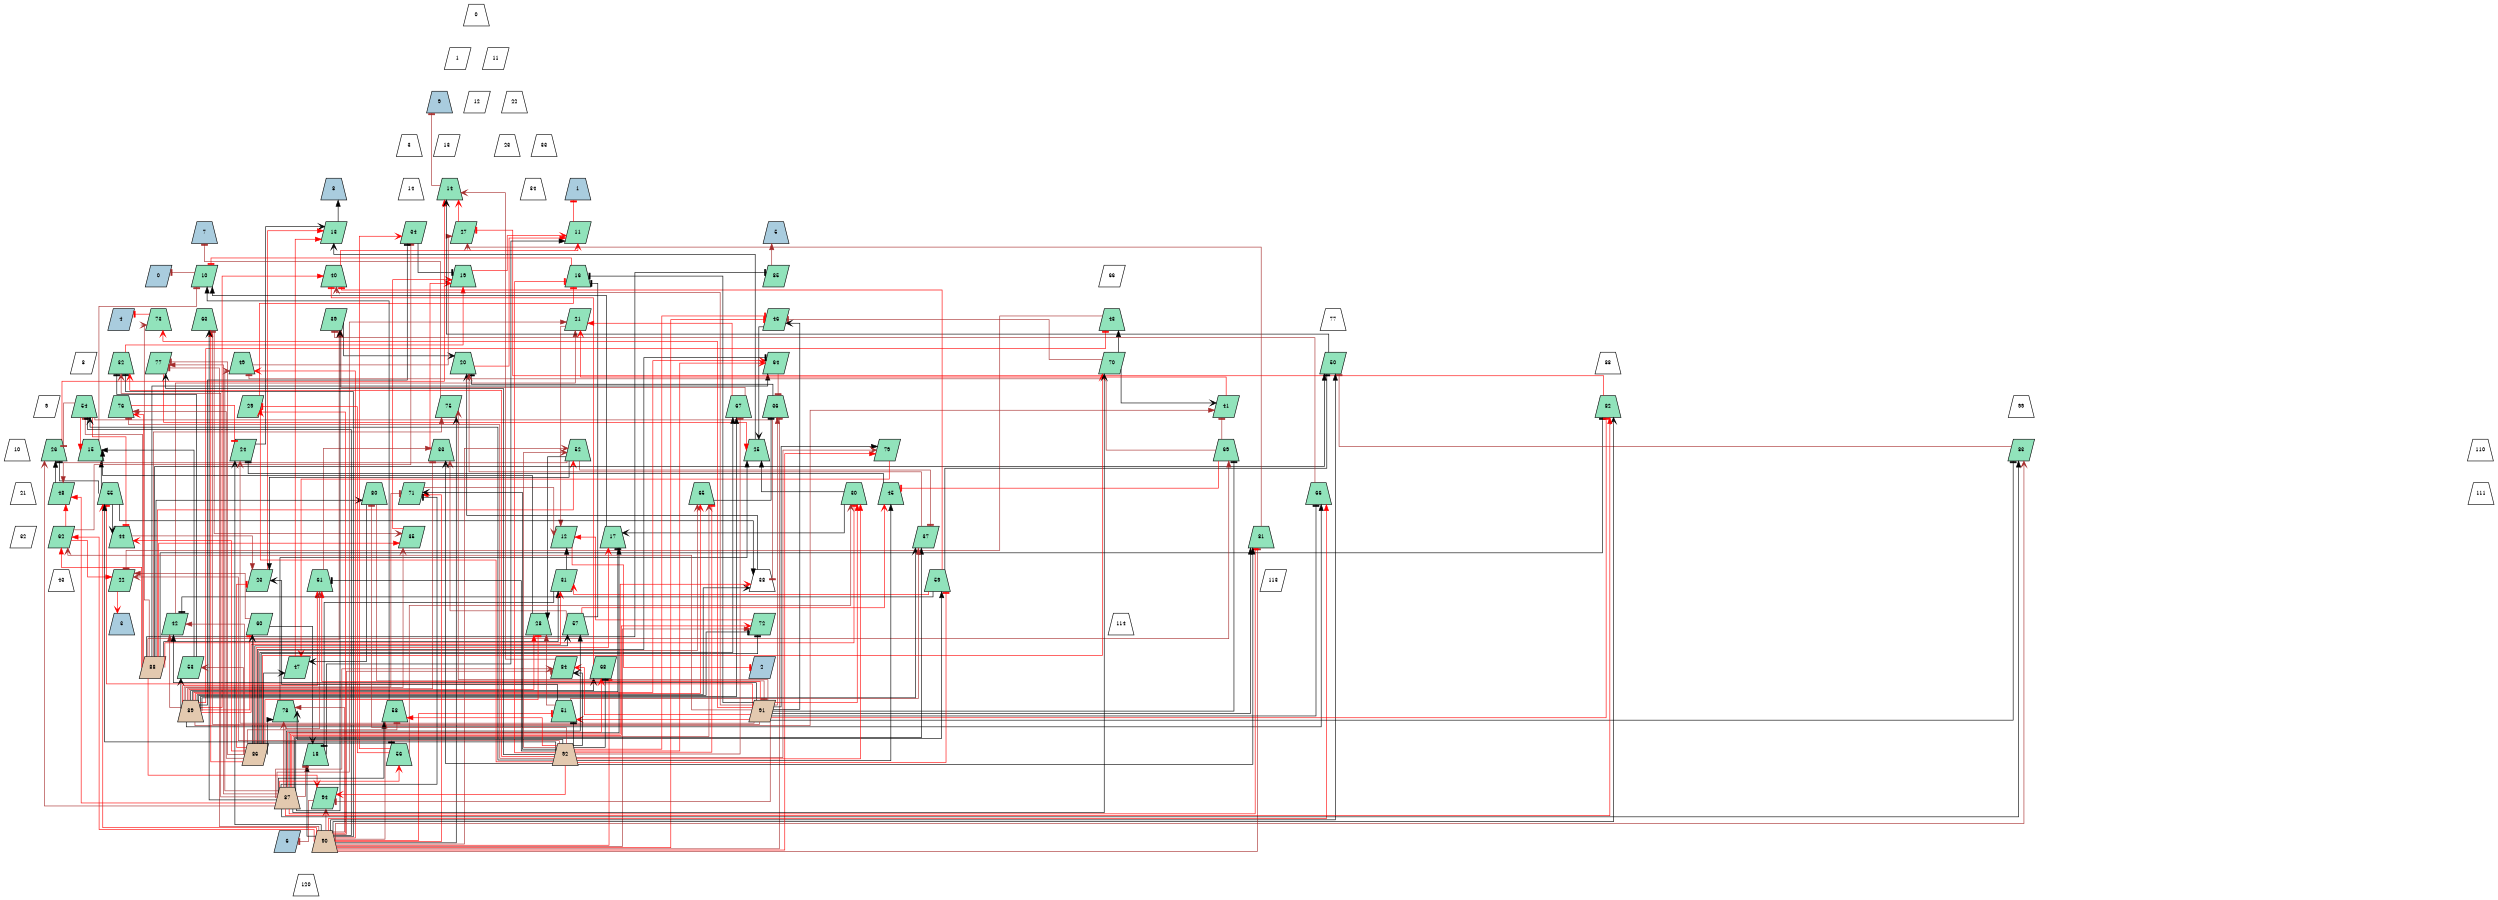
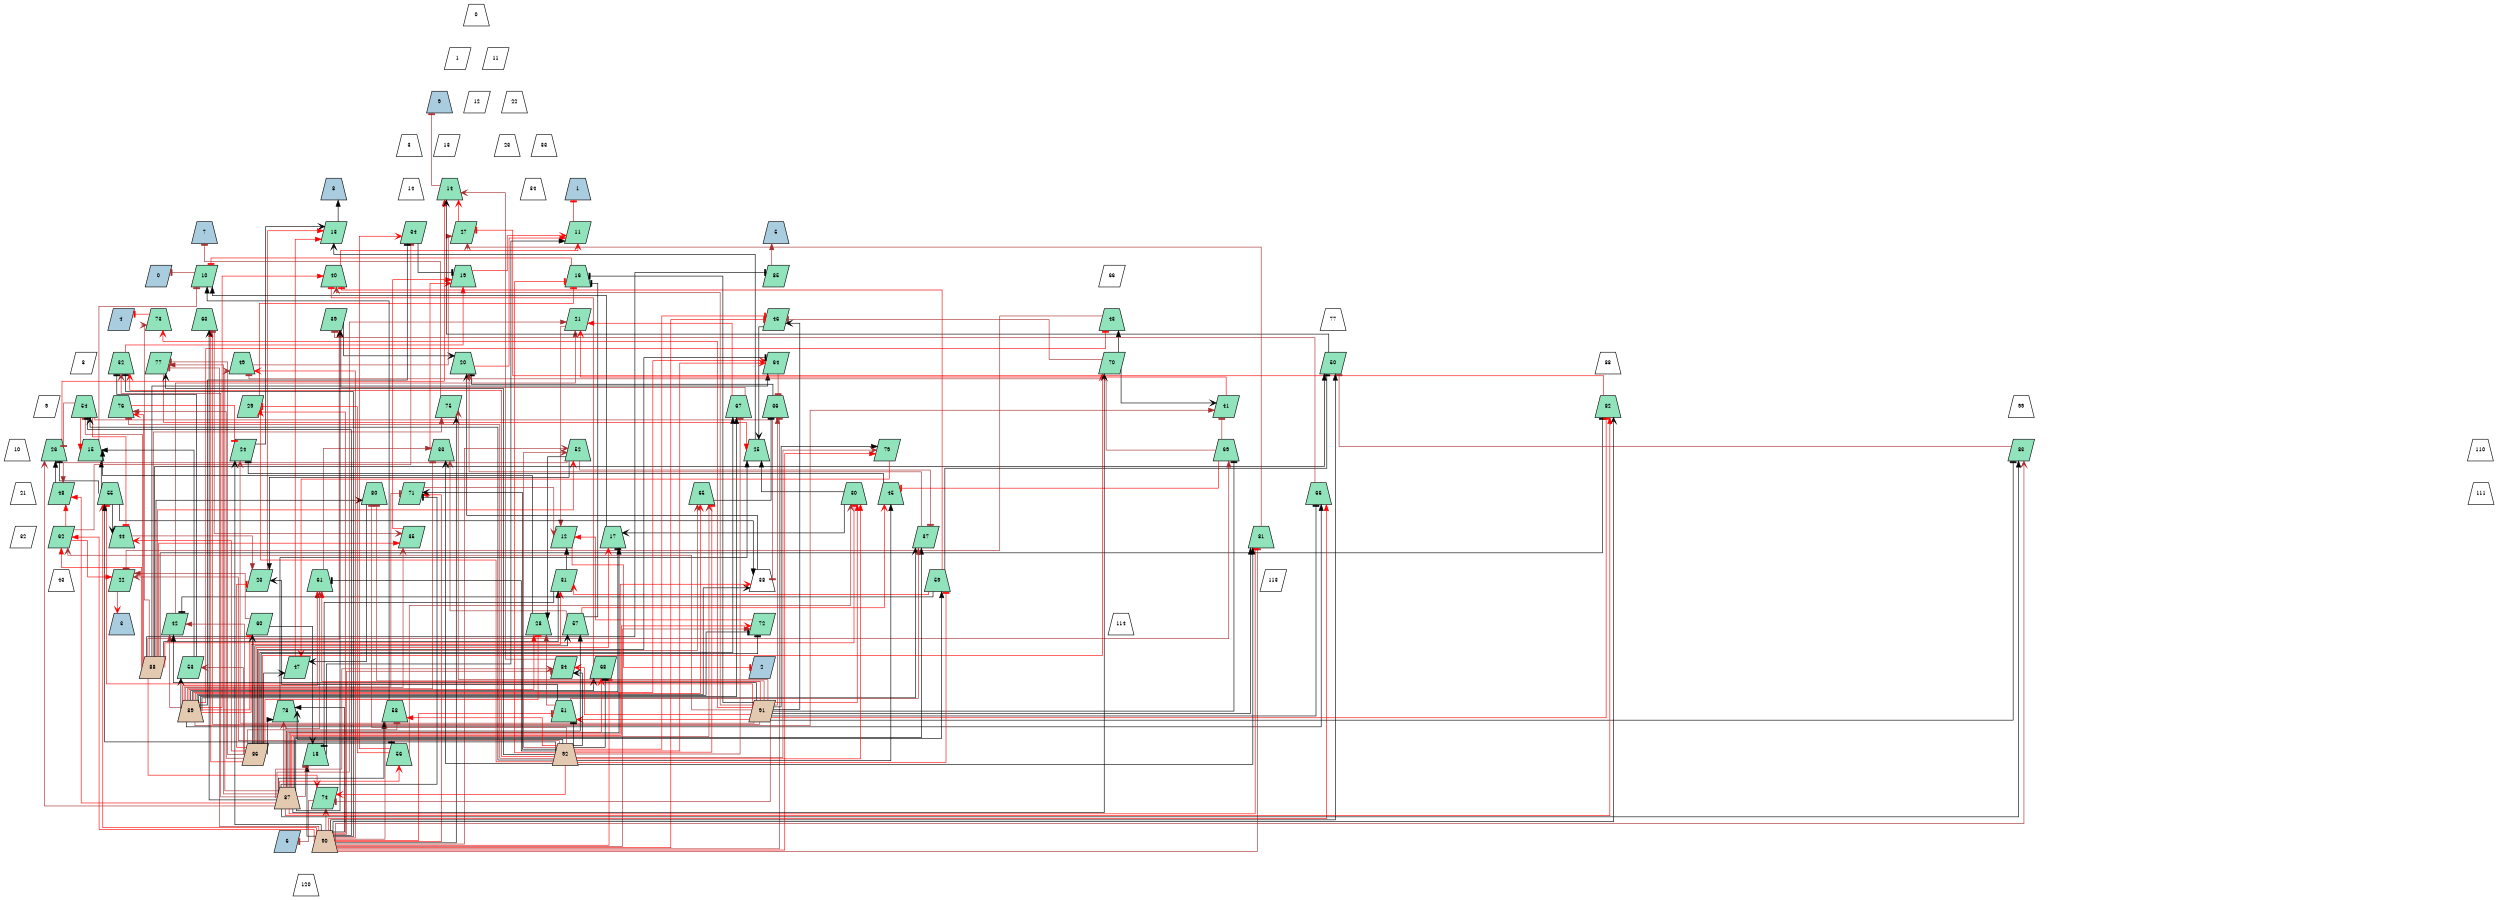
(393, 375) -> (393, 375)
(490, 681) -> (493, 681)
(345, 754) -> (345, 754)
(325, 798) -> (325, 798)
